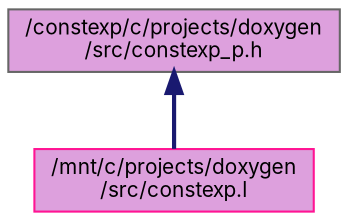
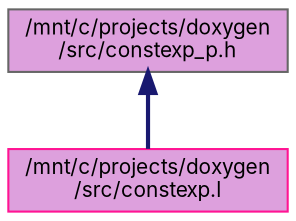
(174, 41) -> (148, 41)
